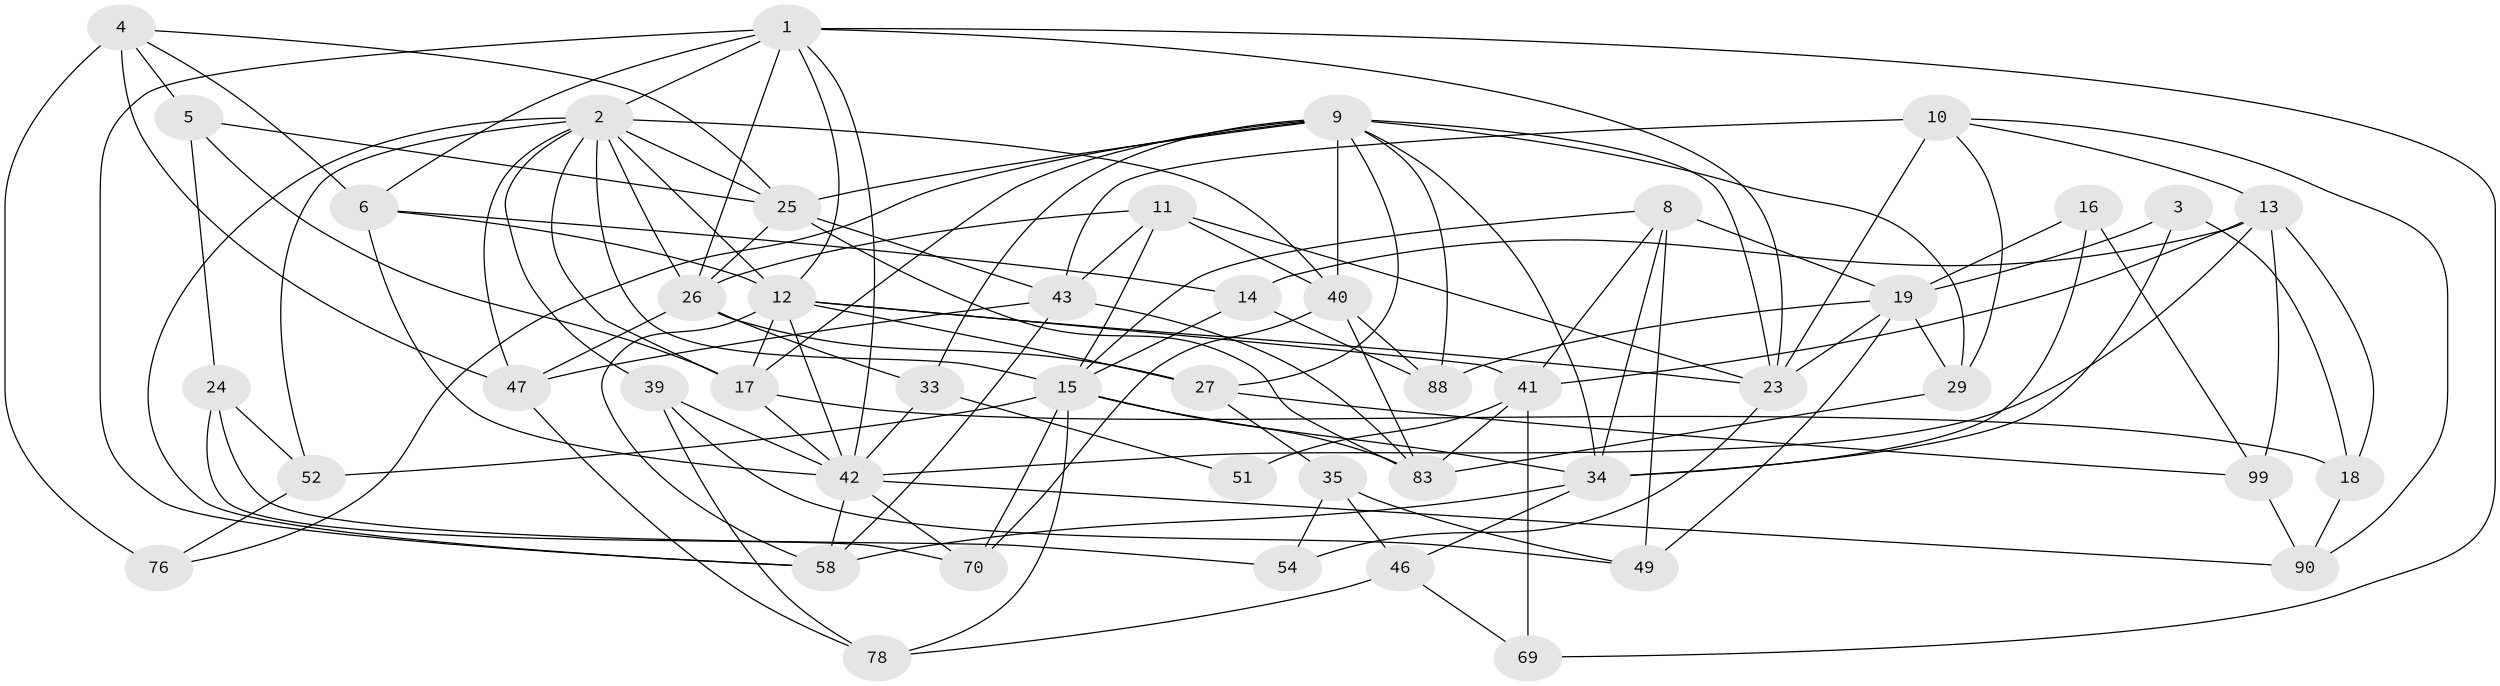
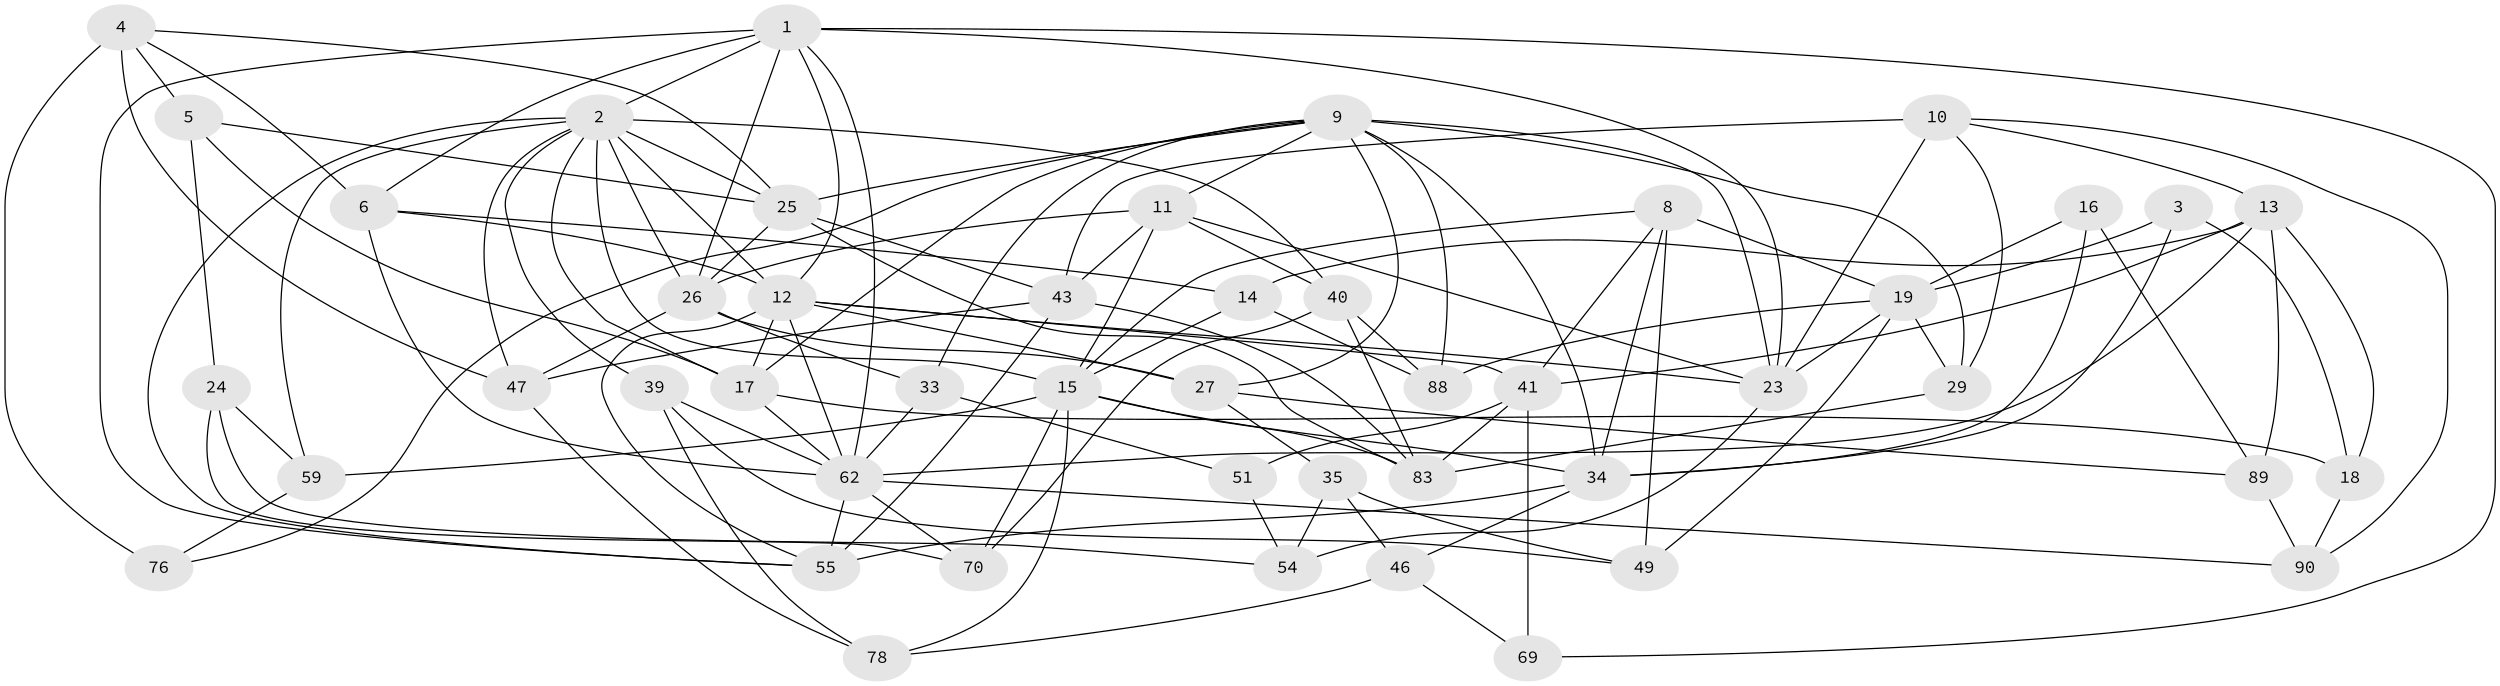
(1338, 208) -> (1244, 166)
(312, 478) -> (312, 478)
(850, 478) -> (850, 478)
(2259, 478) -> (2259, 478)
none -> (1267, 527)
(826, 568) -> (826, 568)
